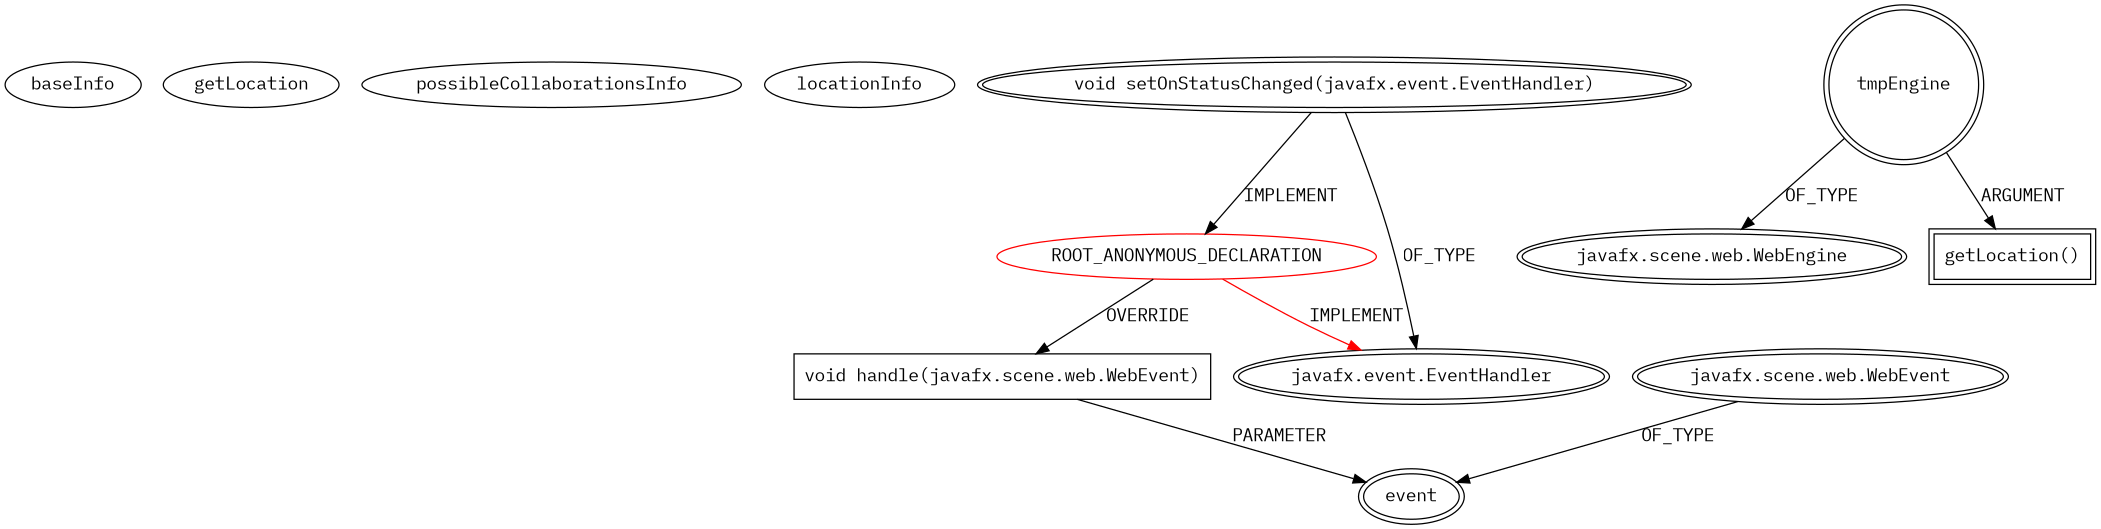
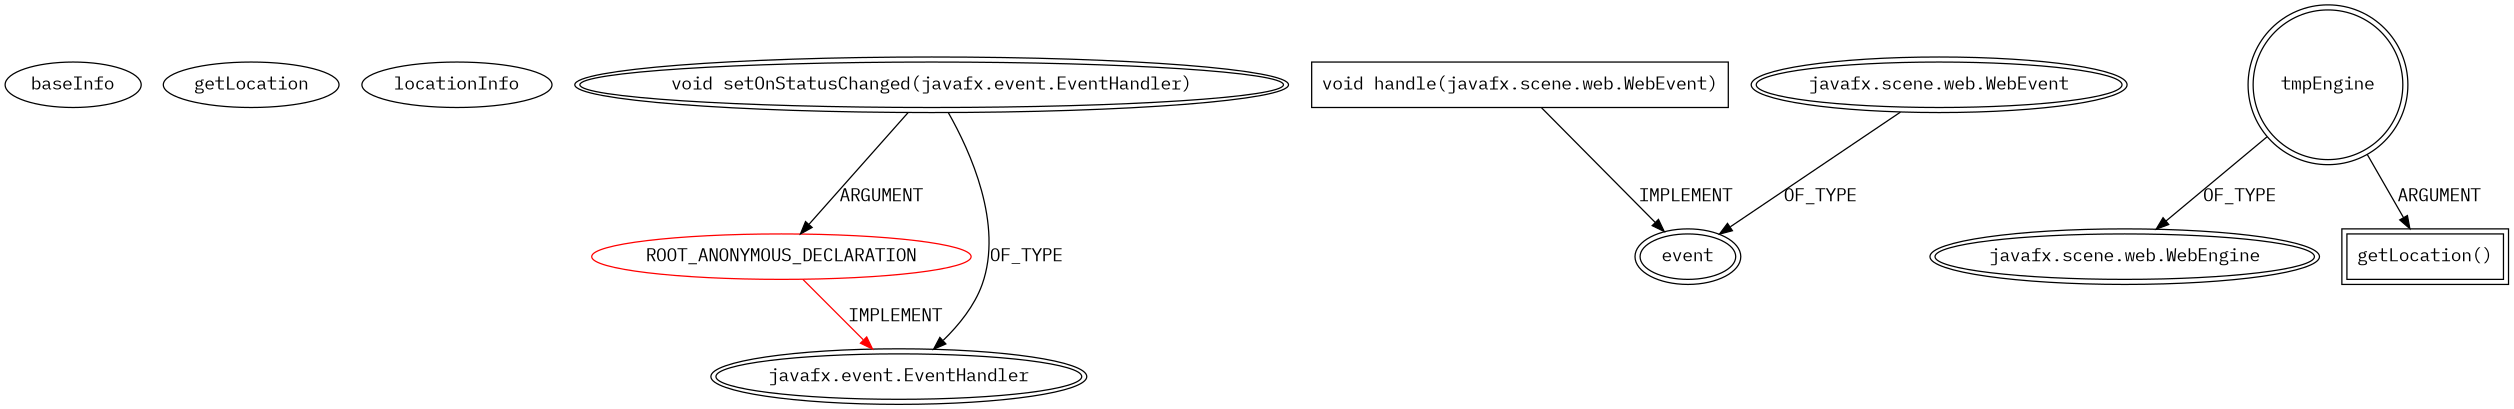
(552, 85) -> none
(1291, 197) -> (882, 197)
(1100, 313) -> none
(1279, 437) -> (1686, 197)
